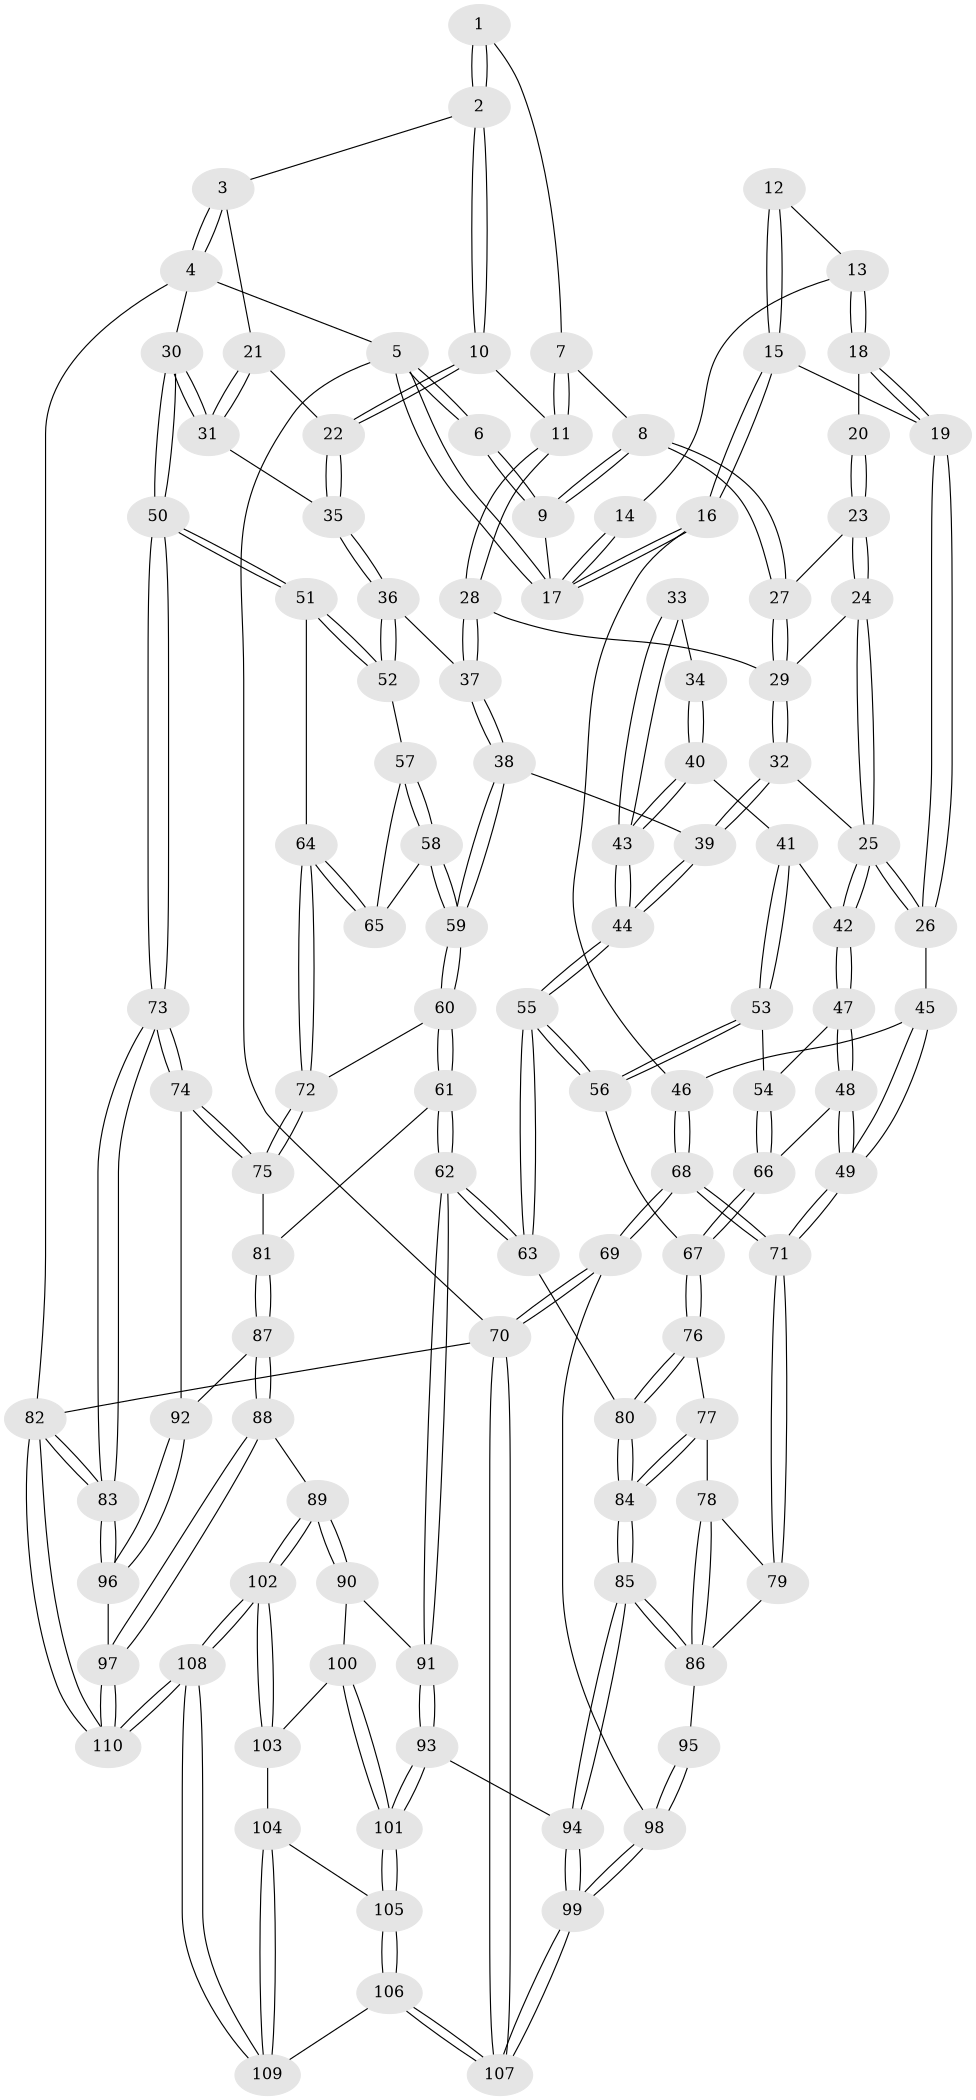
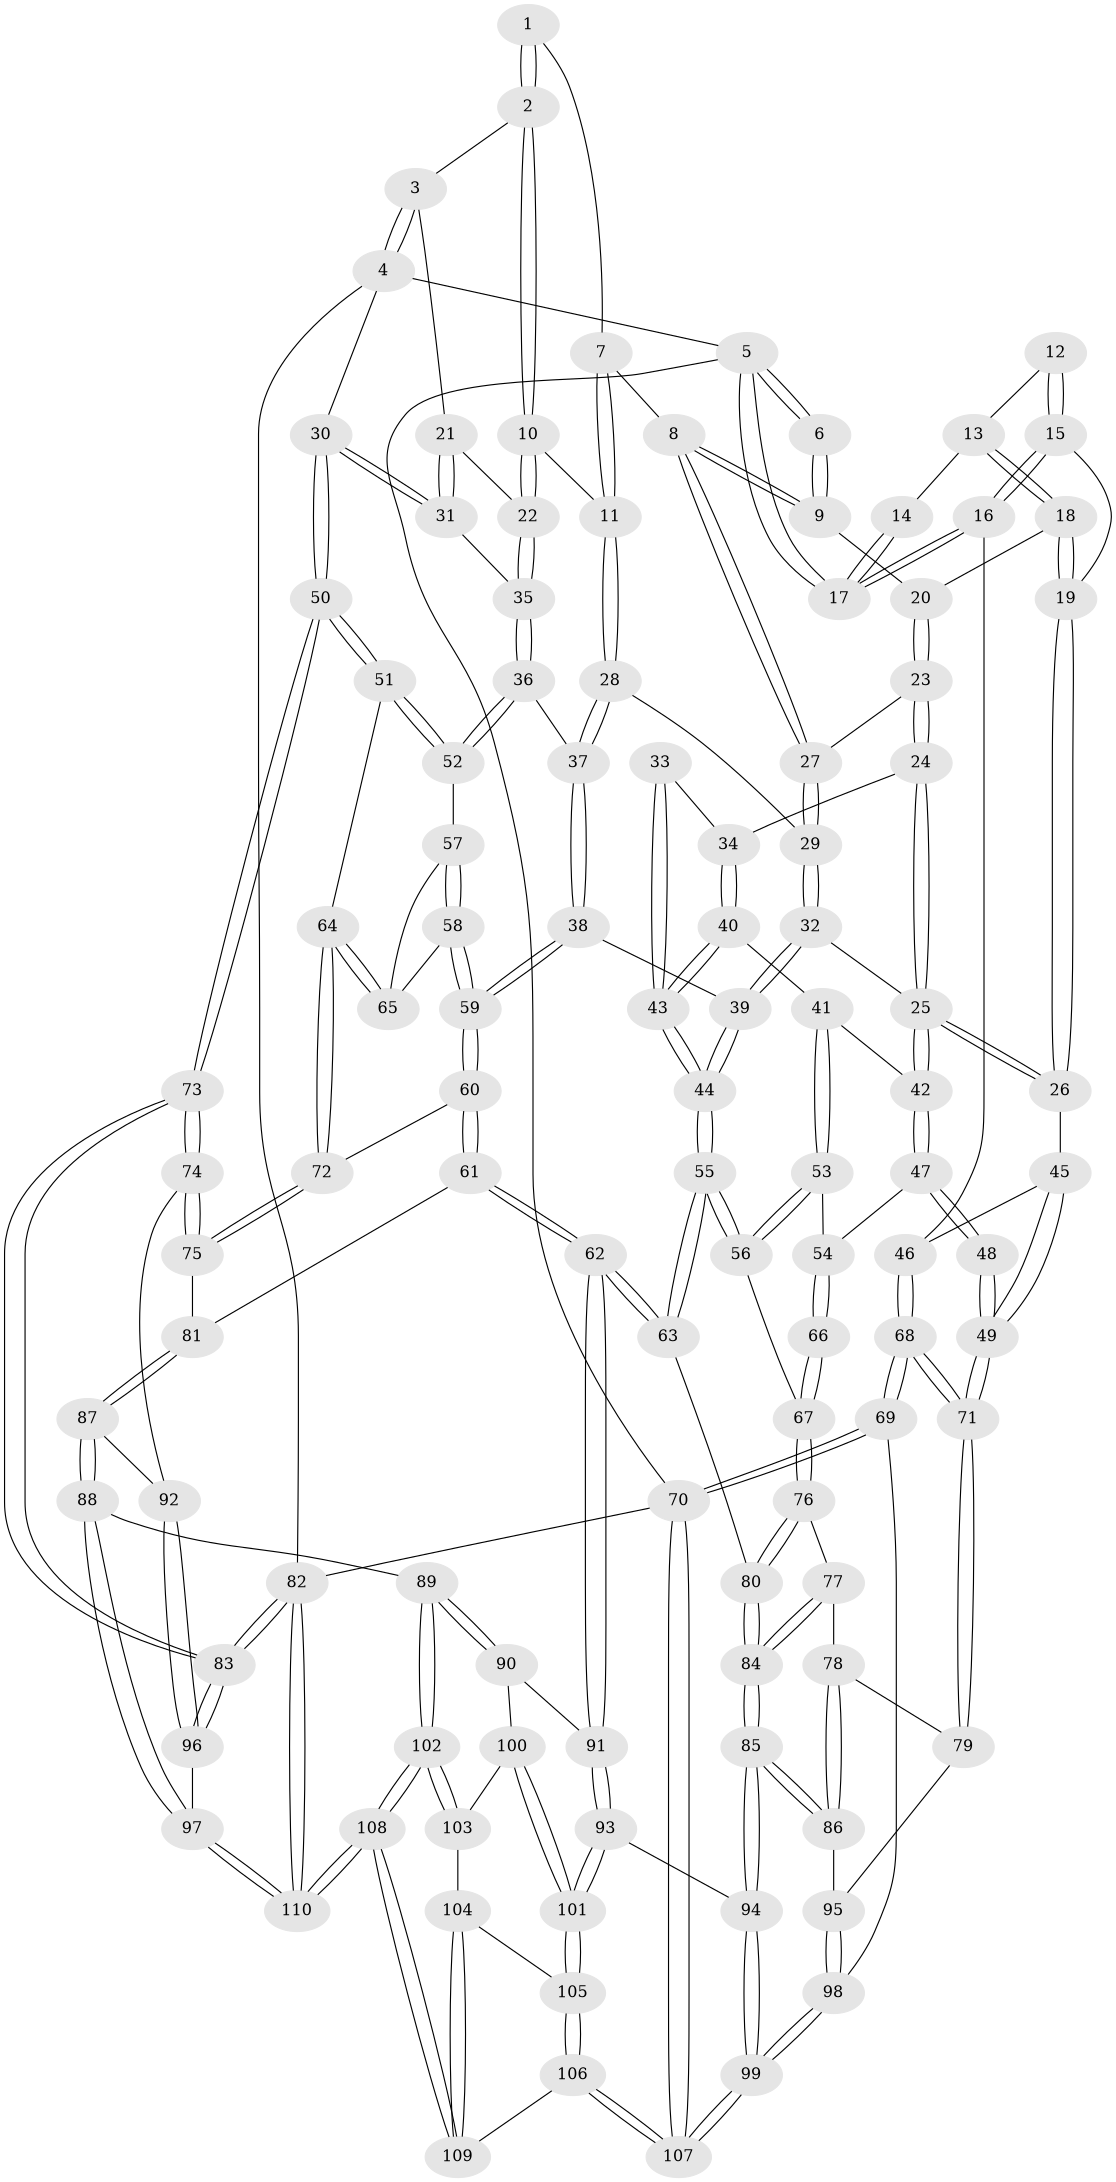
(548, 558) -> (860, 549)
(821, 640) -> (827, 801)
(805, 1132) -> none
(737, 1624) -> (904, 1823)
